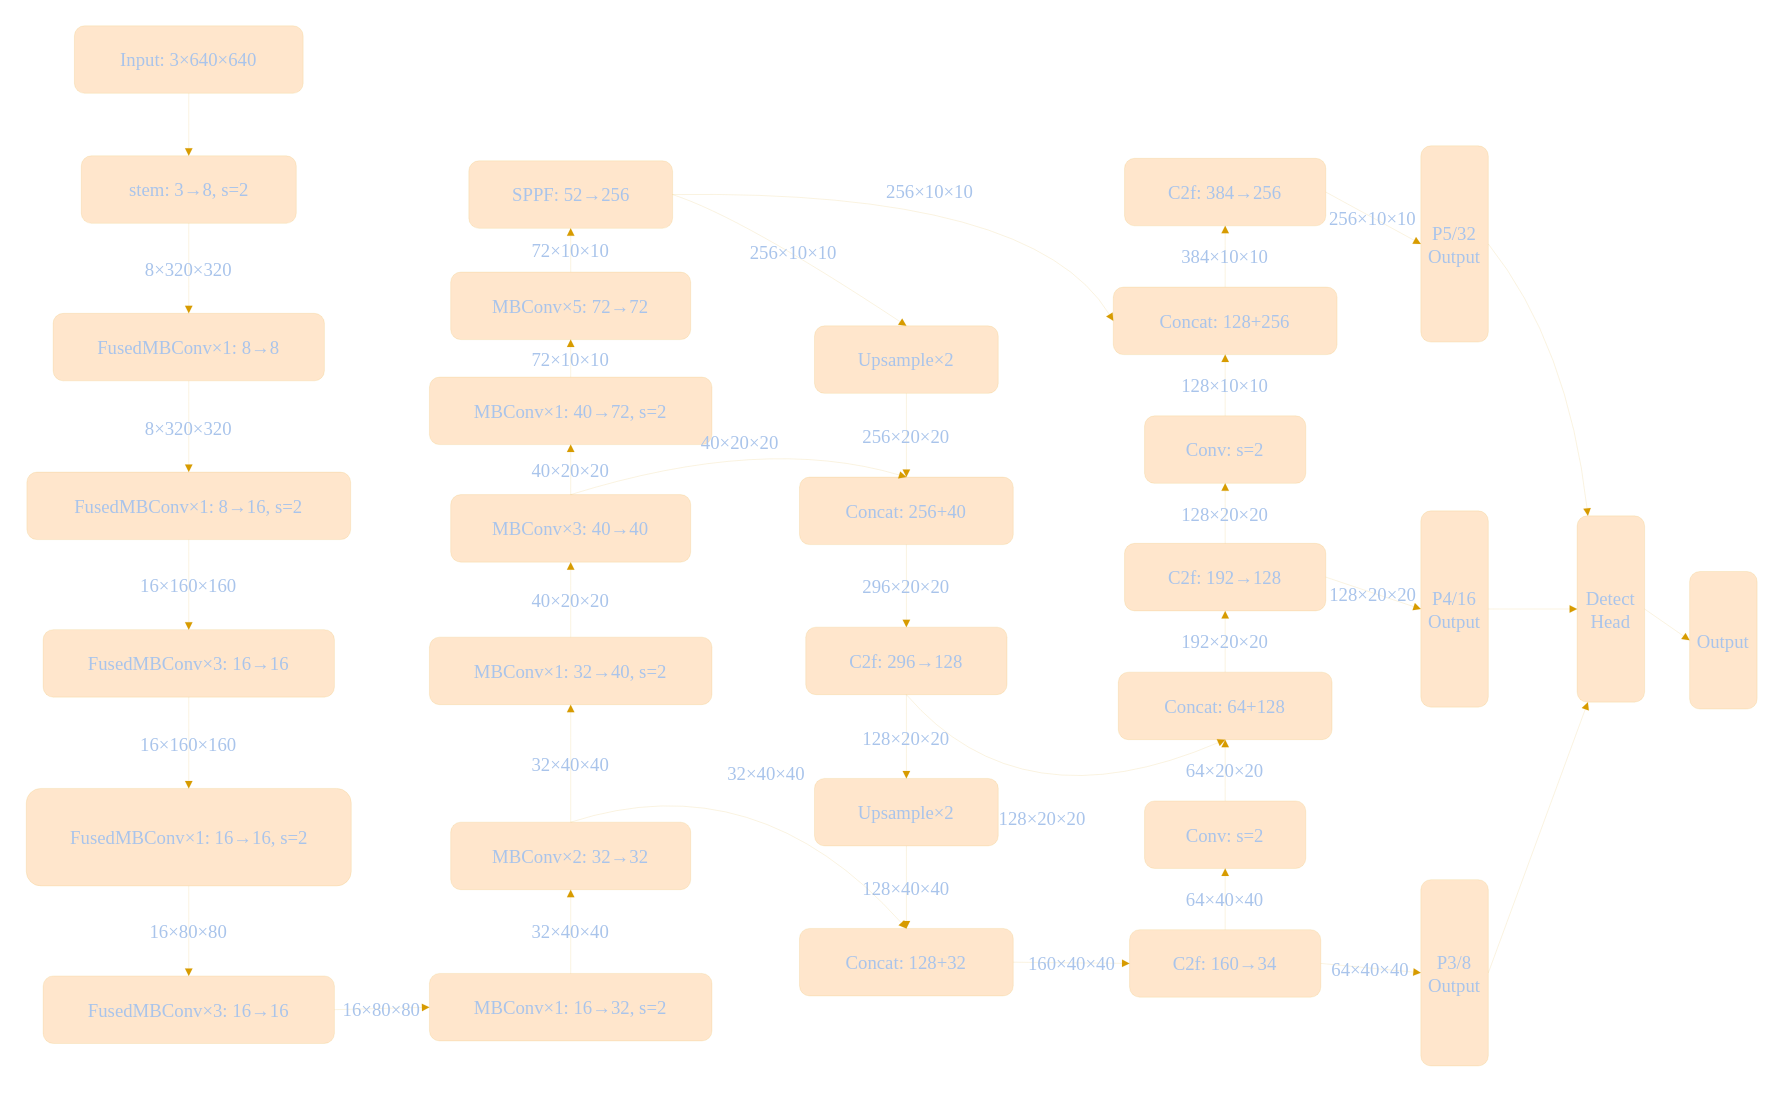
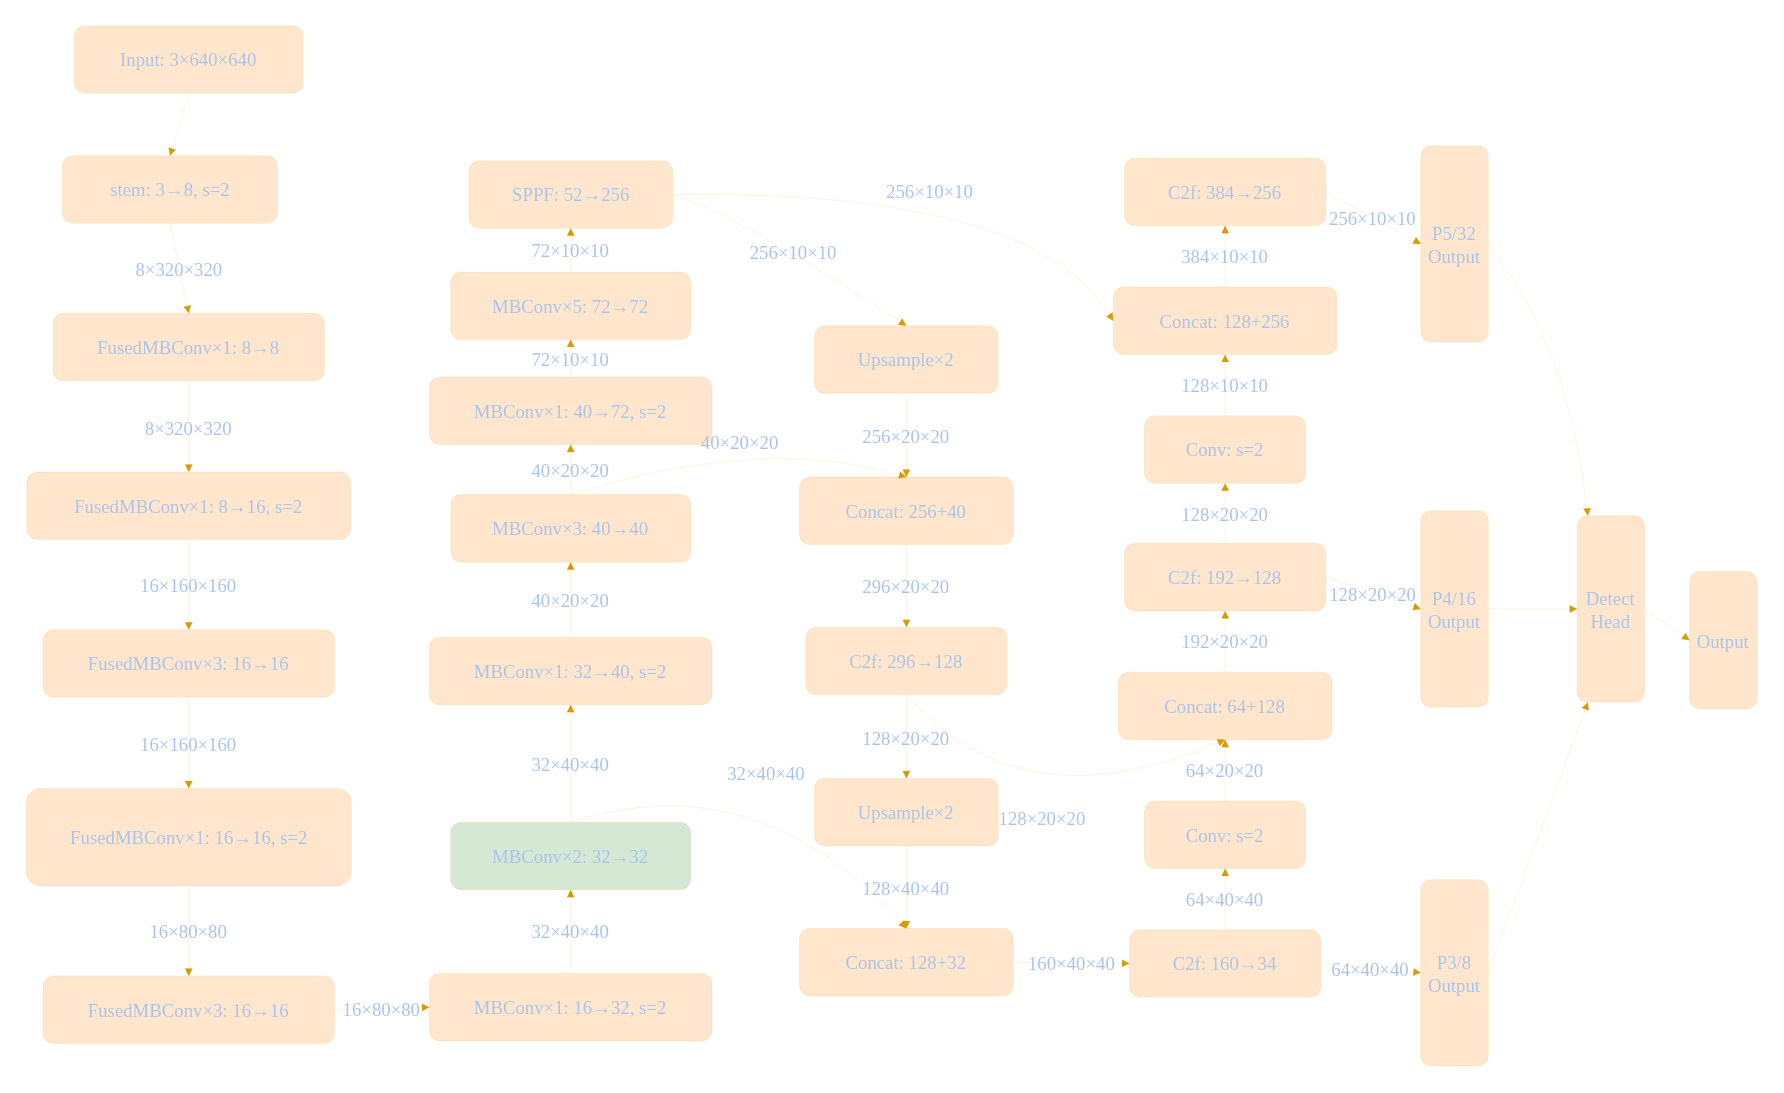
(189, 189) -> (170, 189)
(571, 856) -> (571, 856)
